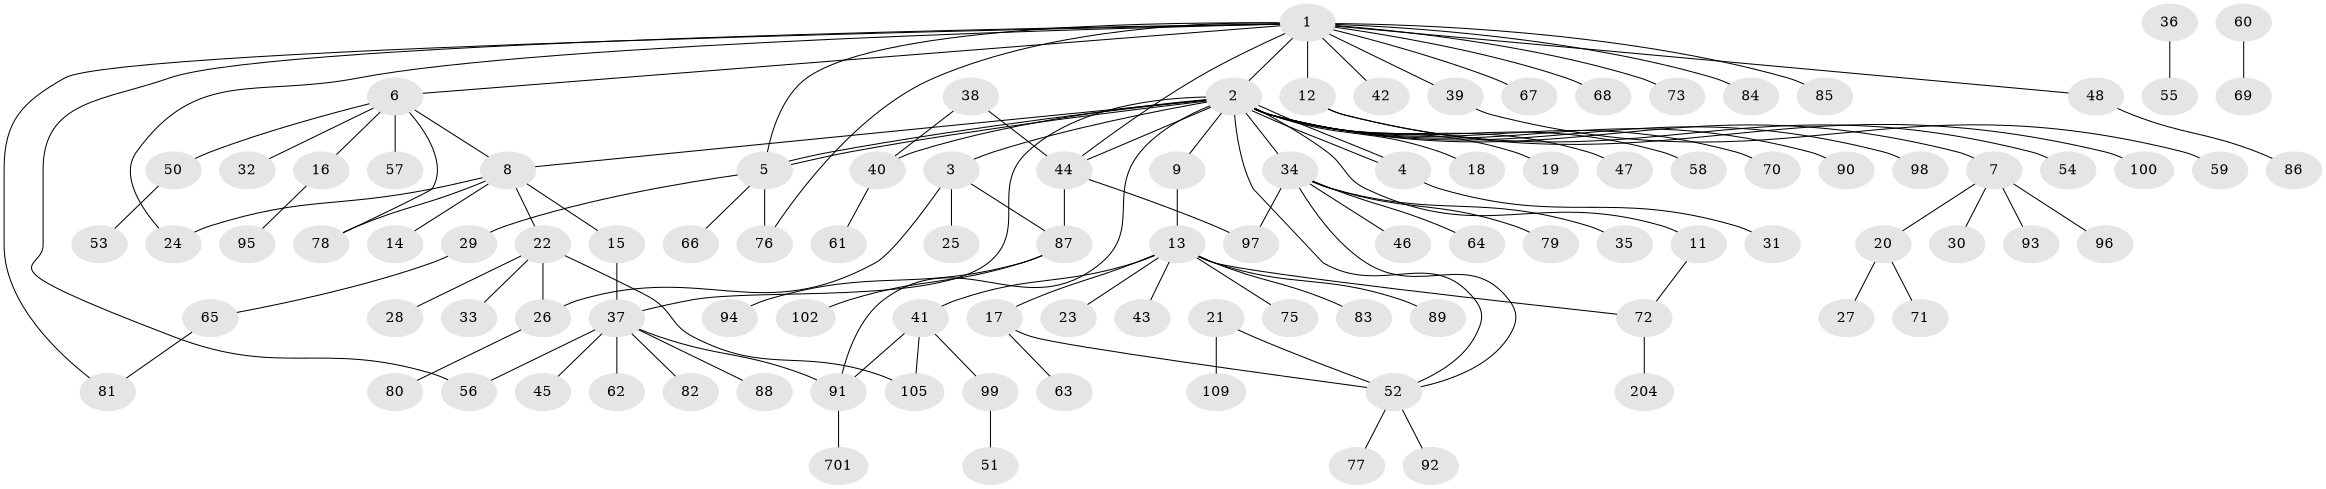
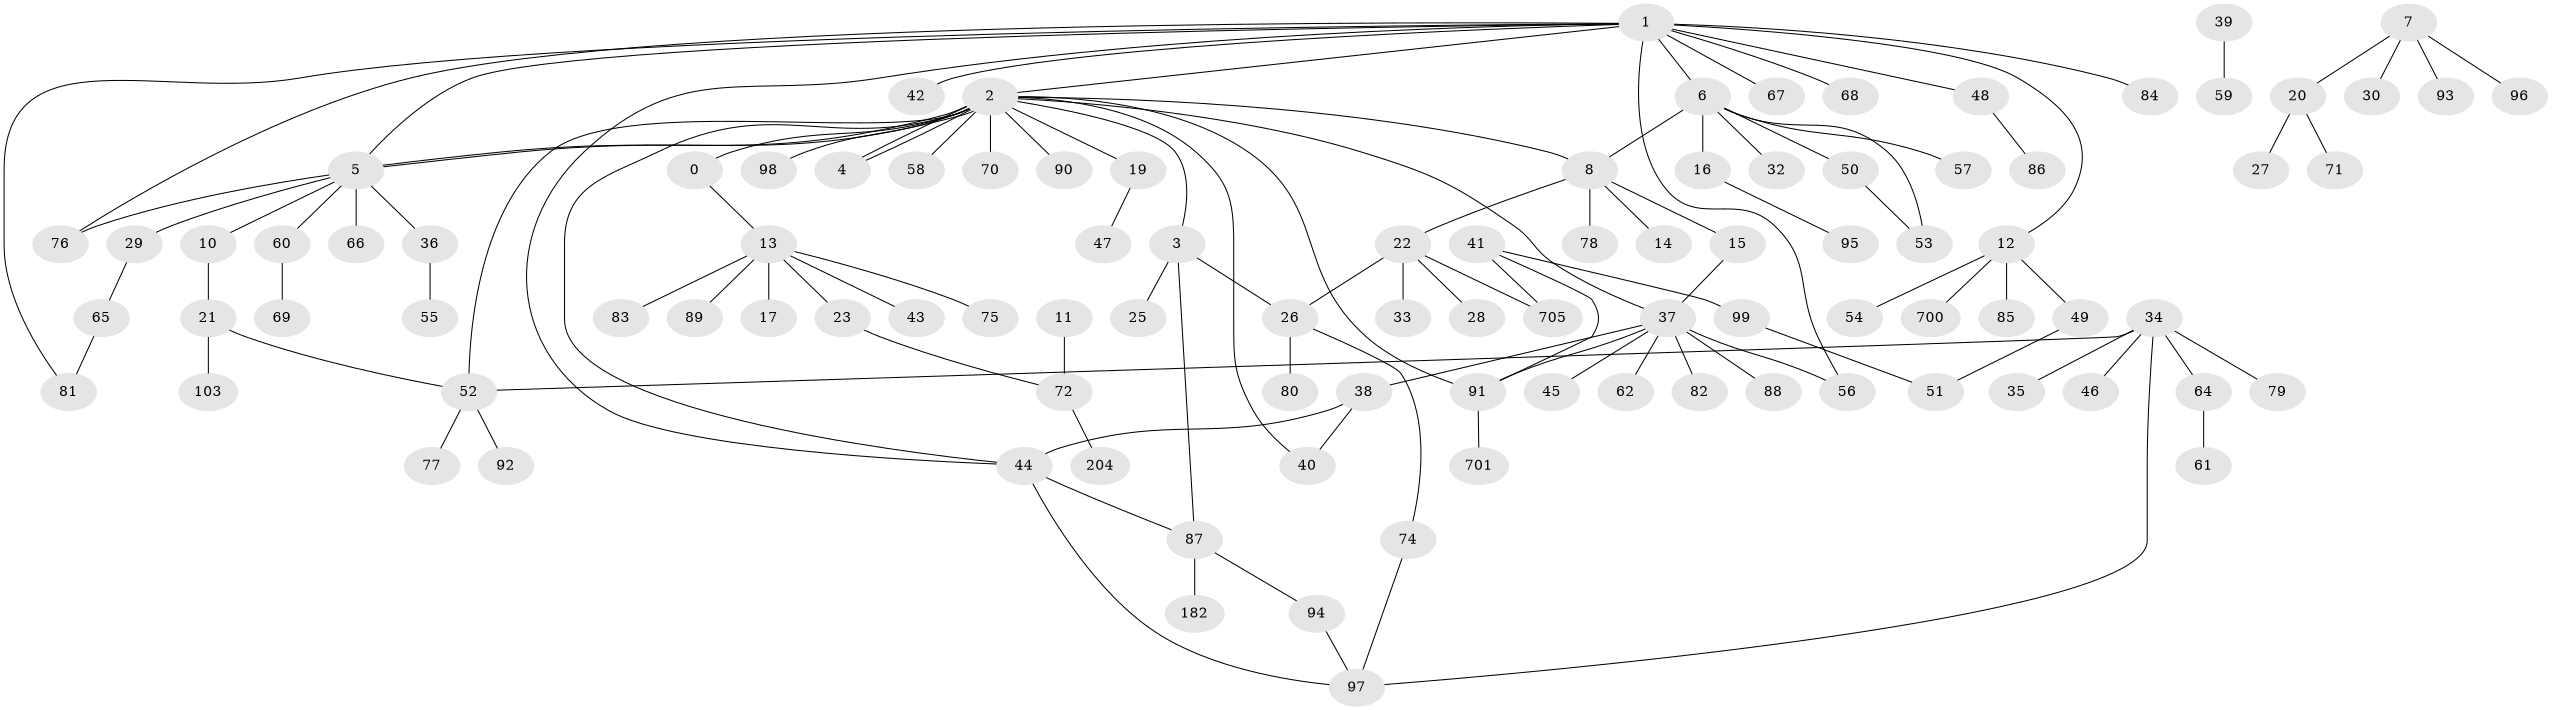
(1572, 38) -> (2007, 281)
(1381, 60) -> none
(1677, 96) -> none
(1262, 133) -> none
(1429, 133) -> (1121, 207)
(1614, 133) -> none
(1177, 170) -> (695, 170)
(1477, 170) -> none
(2144, 170) -> (1931, 318)
(1365, 188) -> none
(414, 199) -> (1849, 130)
none -> (319, 207)
none -> (393, 207)
(858, 207) -> (2204, 429)
(173, 244) -> none
none -> (208, 244)
(1773, 244) -> none
(994, 289) -> none
(1407, 290) -> (950, 360)
(806, 318) -> (1195, 614)
none -> (2080, 318)
none -> (1535, 351)
(1190, 363) -> none
(915, 392) -> (1553, 318)
(1064, 392) -> none
(1216, 392) -> (208, 392)
none -> (1408, 540)
none -> (1337, 651)
